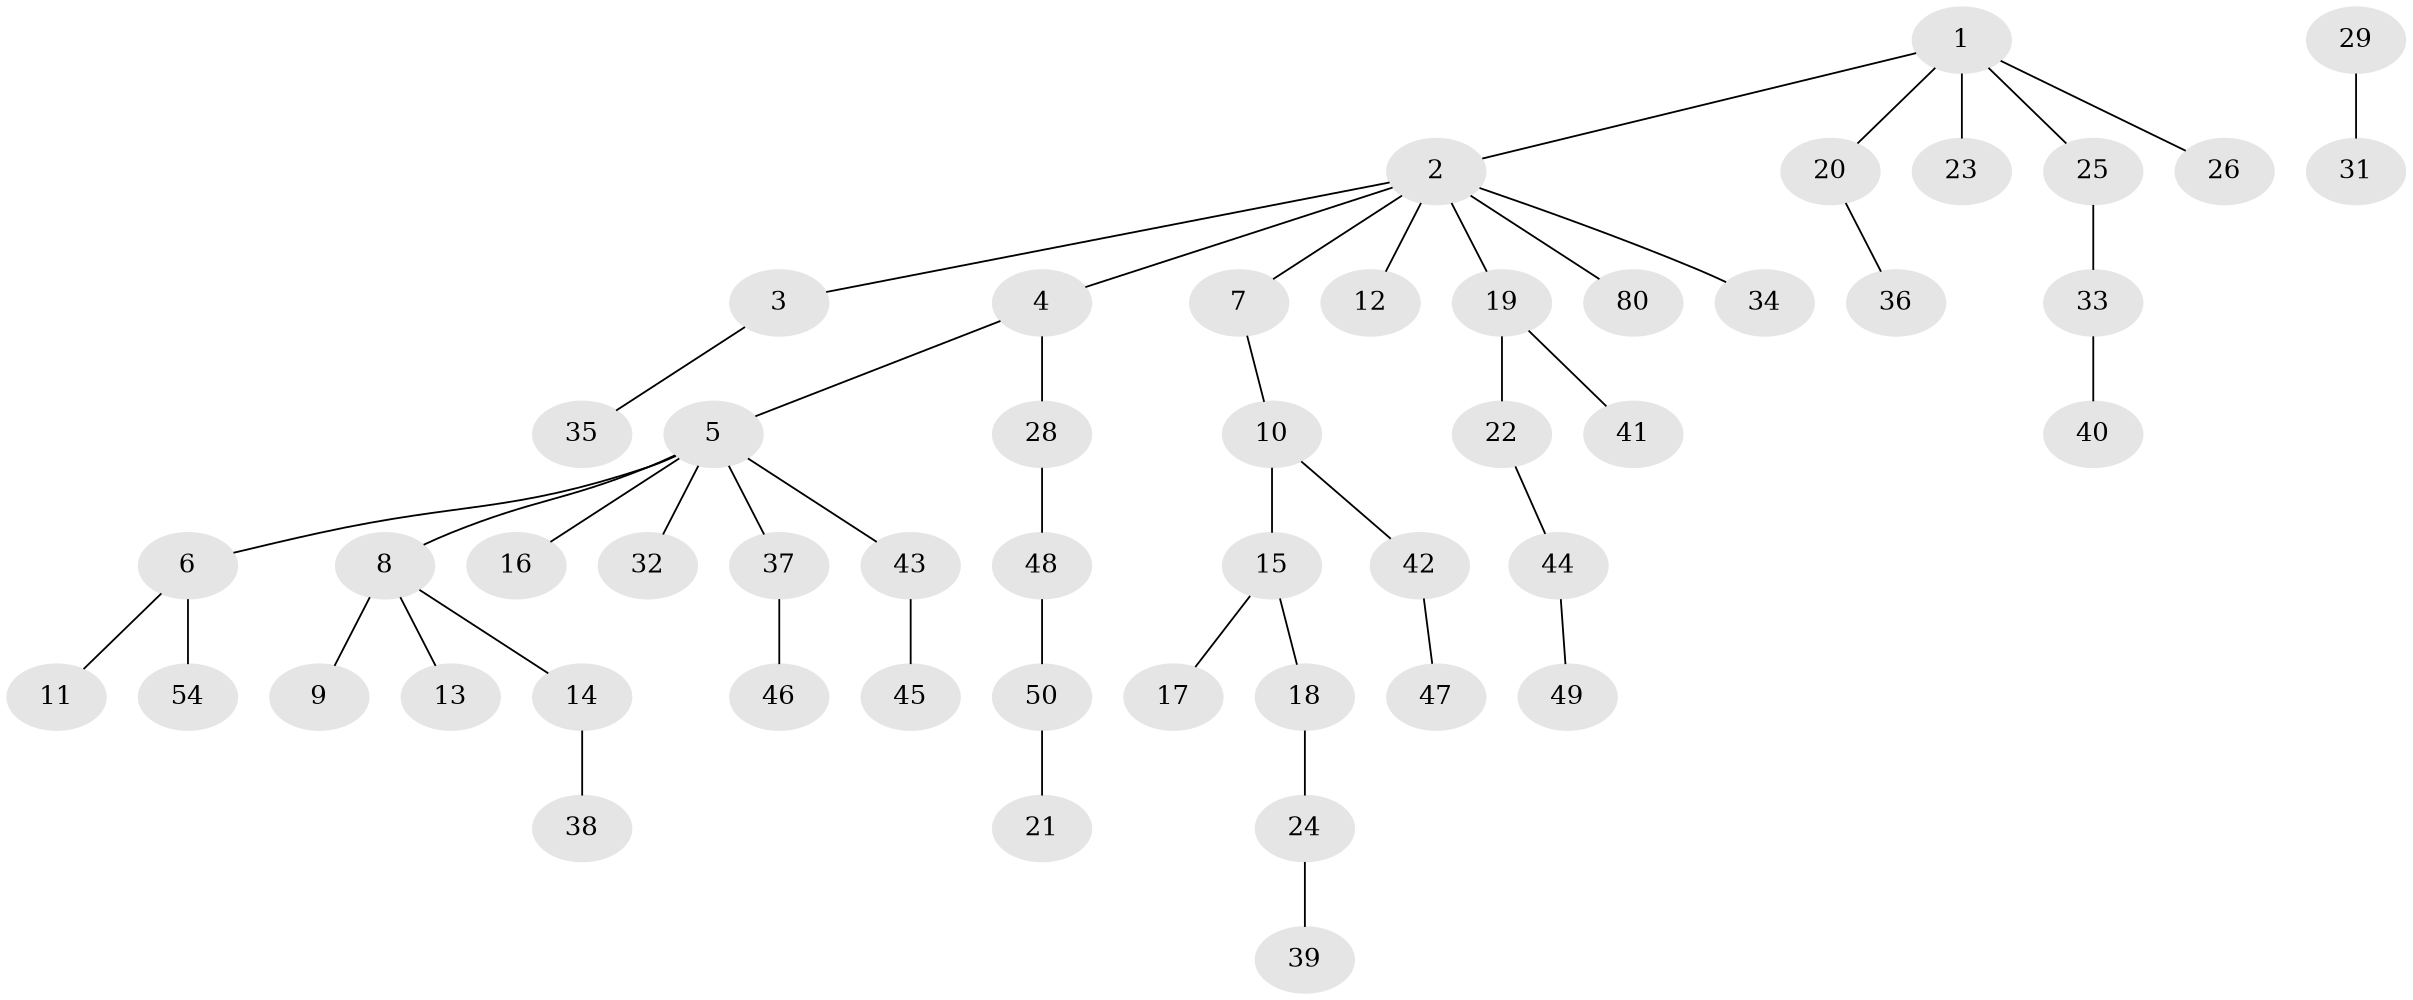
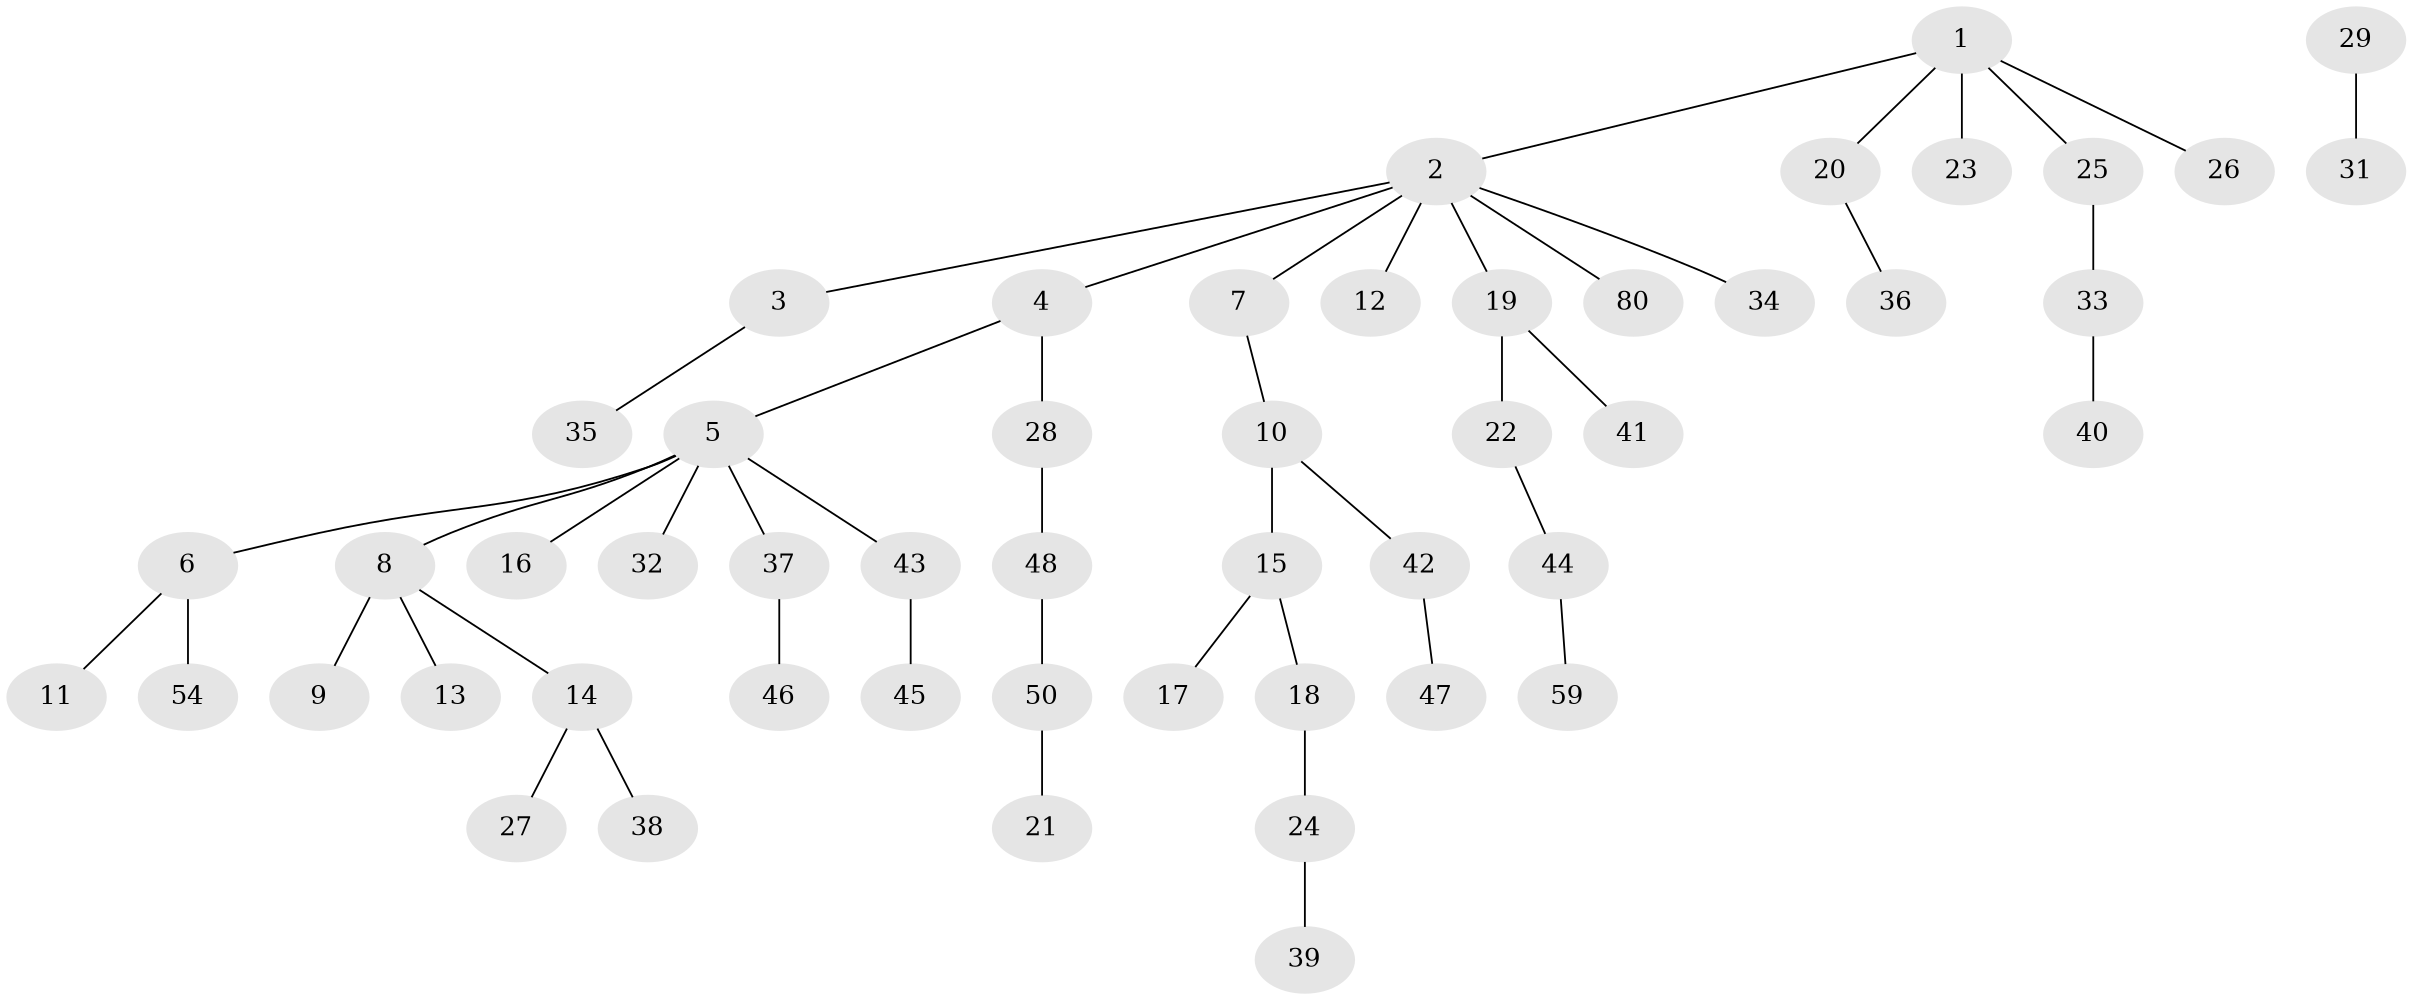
(1568, 697) -> (1568, 697)
none -> (516, 829)
